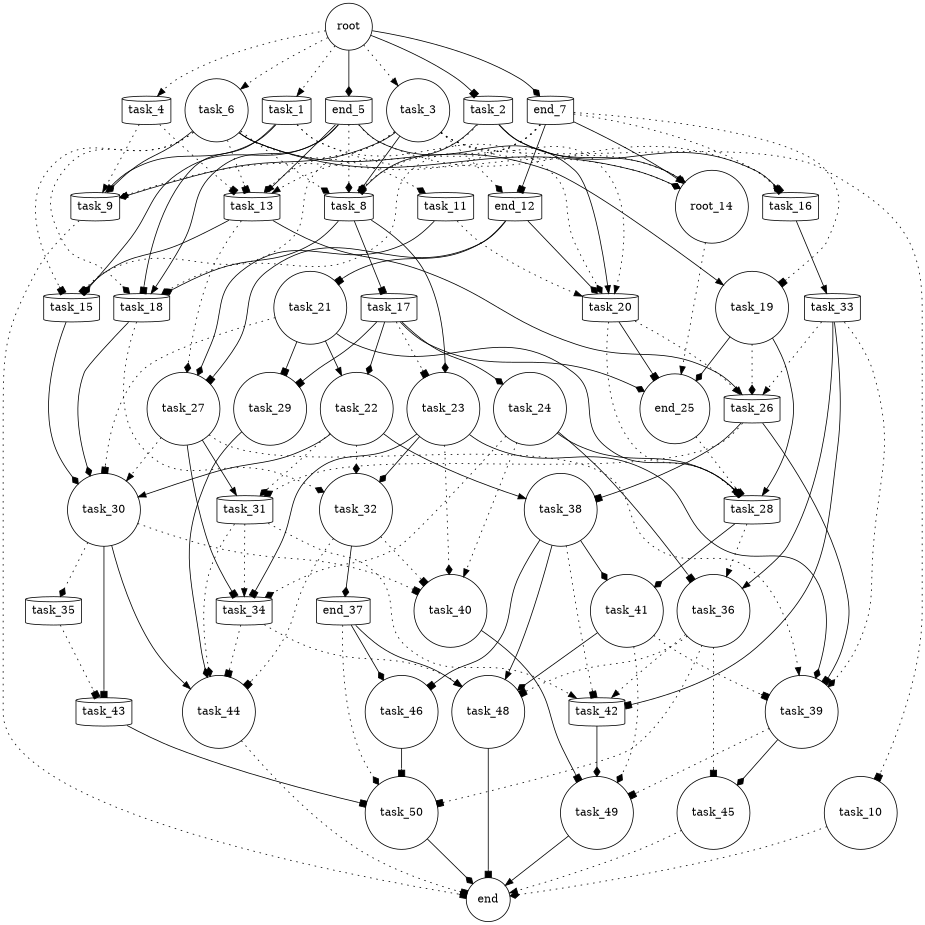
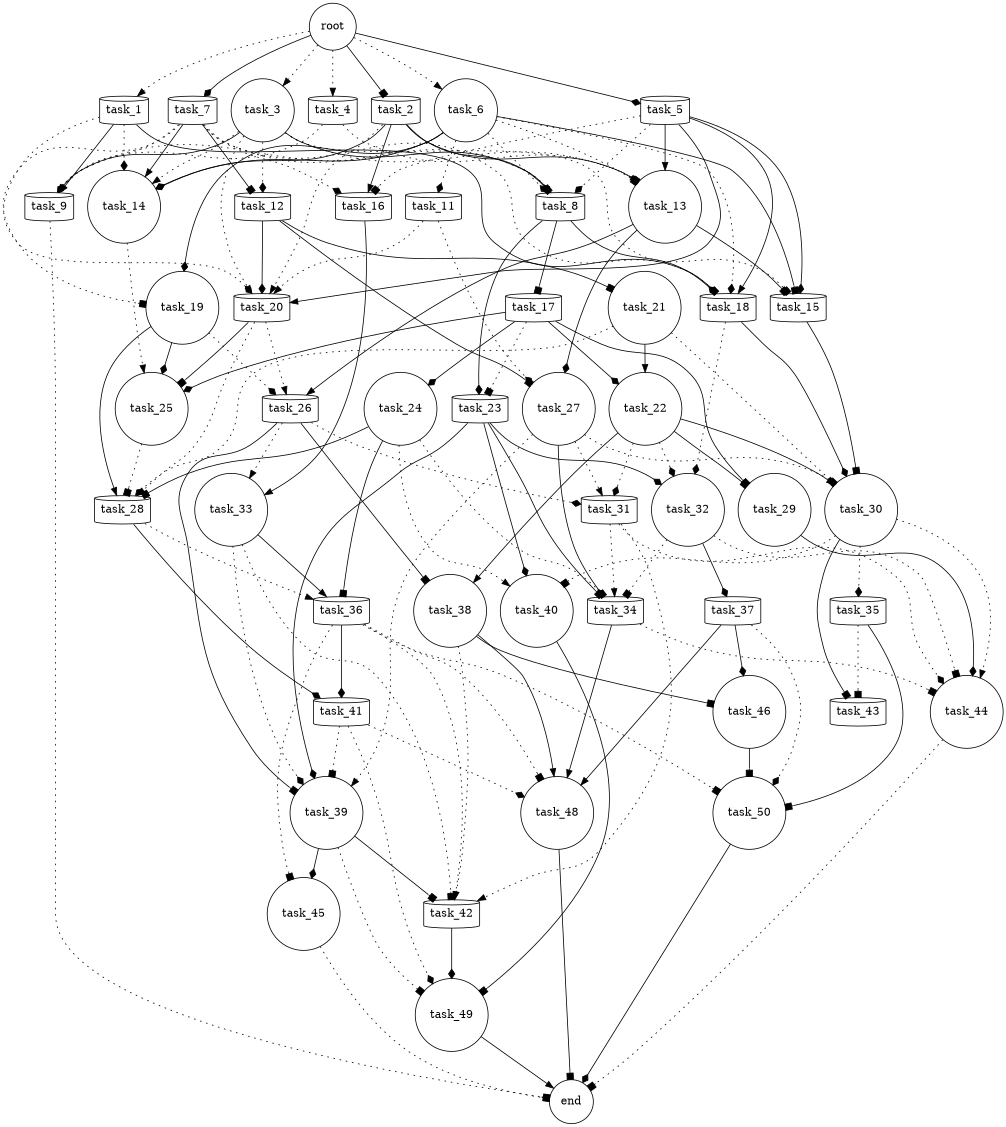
(349, 110) -> (665, 110)
(550, 110) -> (193, 110)
(154, 156) -> (251, 152)
(60, 159) -> (690, 156)
(380, 159) -> (516, 158)
(567, 179) -> (219, 179)
none -> (314, 195)
(252, 207) -> (665, 207)
(515, 207) -> (263, 207)
(712, 207) -> (124, 207)
(245, 269) -> (474, 303)
(205, 288) -> (591, 291)
(832, 308) -> (231, 510)
(292, 354) -> (706, 455)
(795, 355) -> (268, 447)
(572, 372) -> (347, 351)
(49, 401) -> (839, 391)
(443, 409) -> (480, 409)
(675, 409) -> (152, 409)
(213, 457) -> (588, 467)
(447, 508) -> (503, 495)
(591, 556) -> (341, 655)
(400, 557) -> (644, 571)
(818, 563) -> (380, 680)
(343, 611) -> (733, 611)
(627, 611) -> (341, 712)
(713, 611) -> (341, 611)
(578, 618) -> (468, 763)
(138, 620) -> (978, 573)
(359, 658) -> (592, 694)
(561, 659) -> (442, 759)
(240, 770) -> (896, 742)
(861, 813) -> none
none -> (386, 861)
(601, 864) -> (410, 1052)
